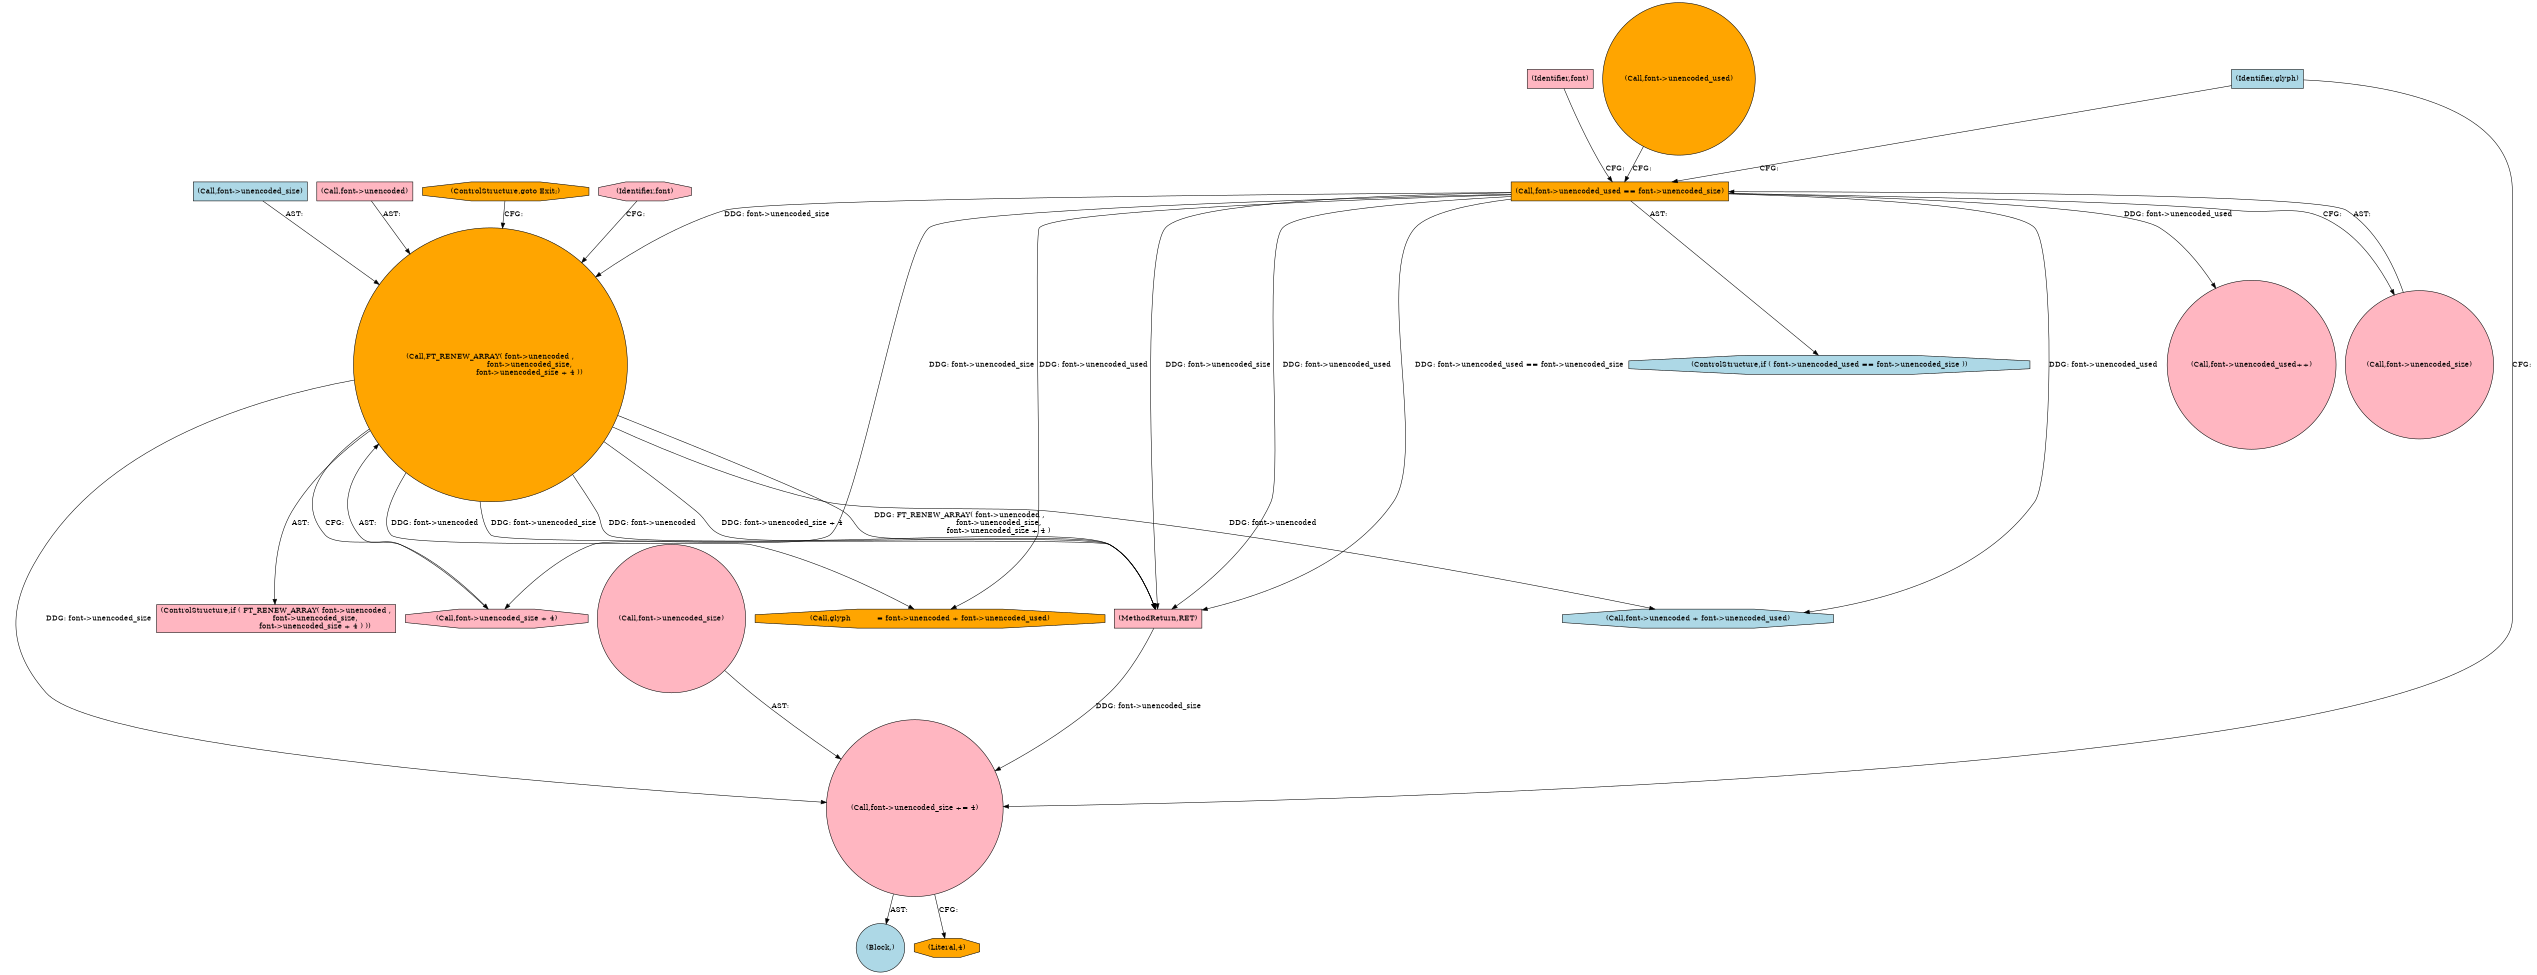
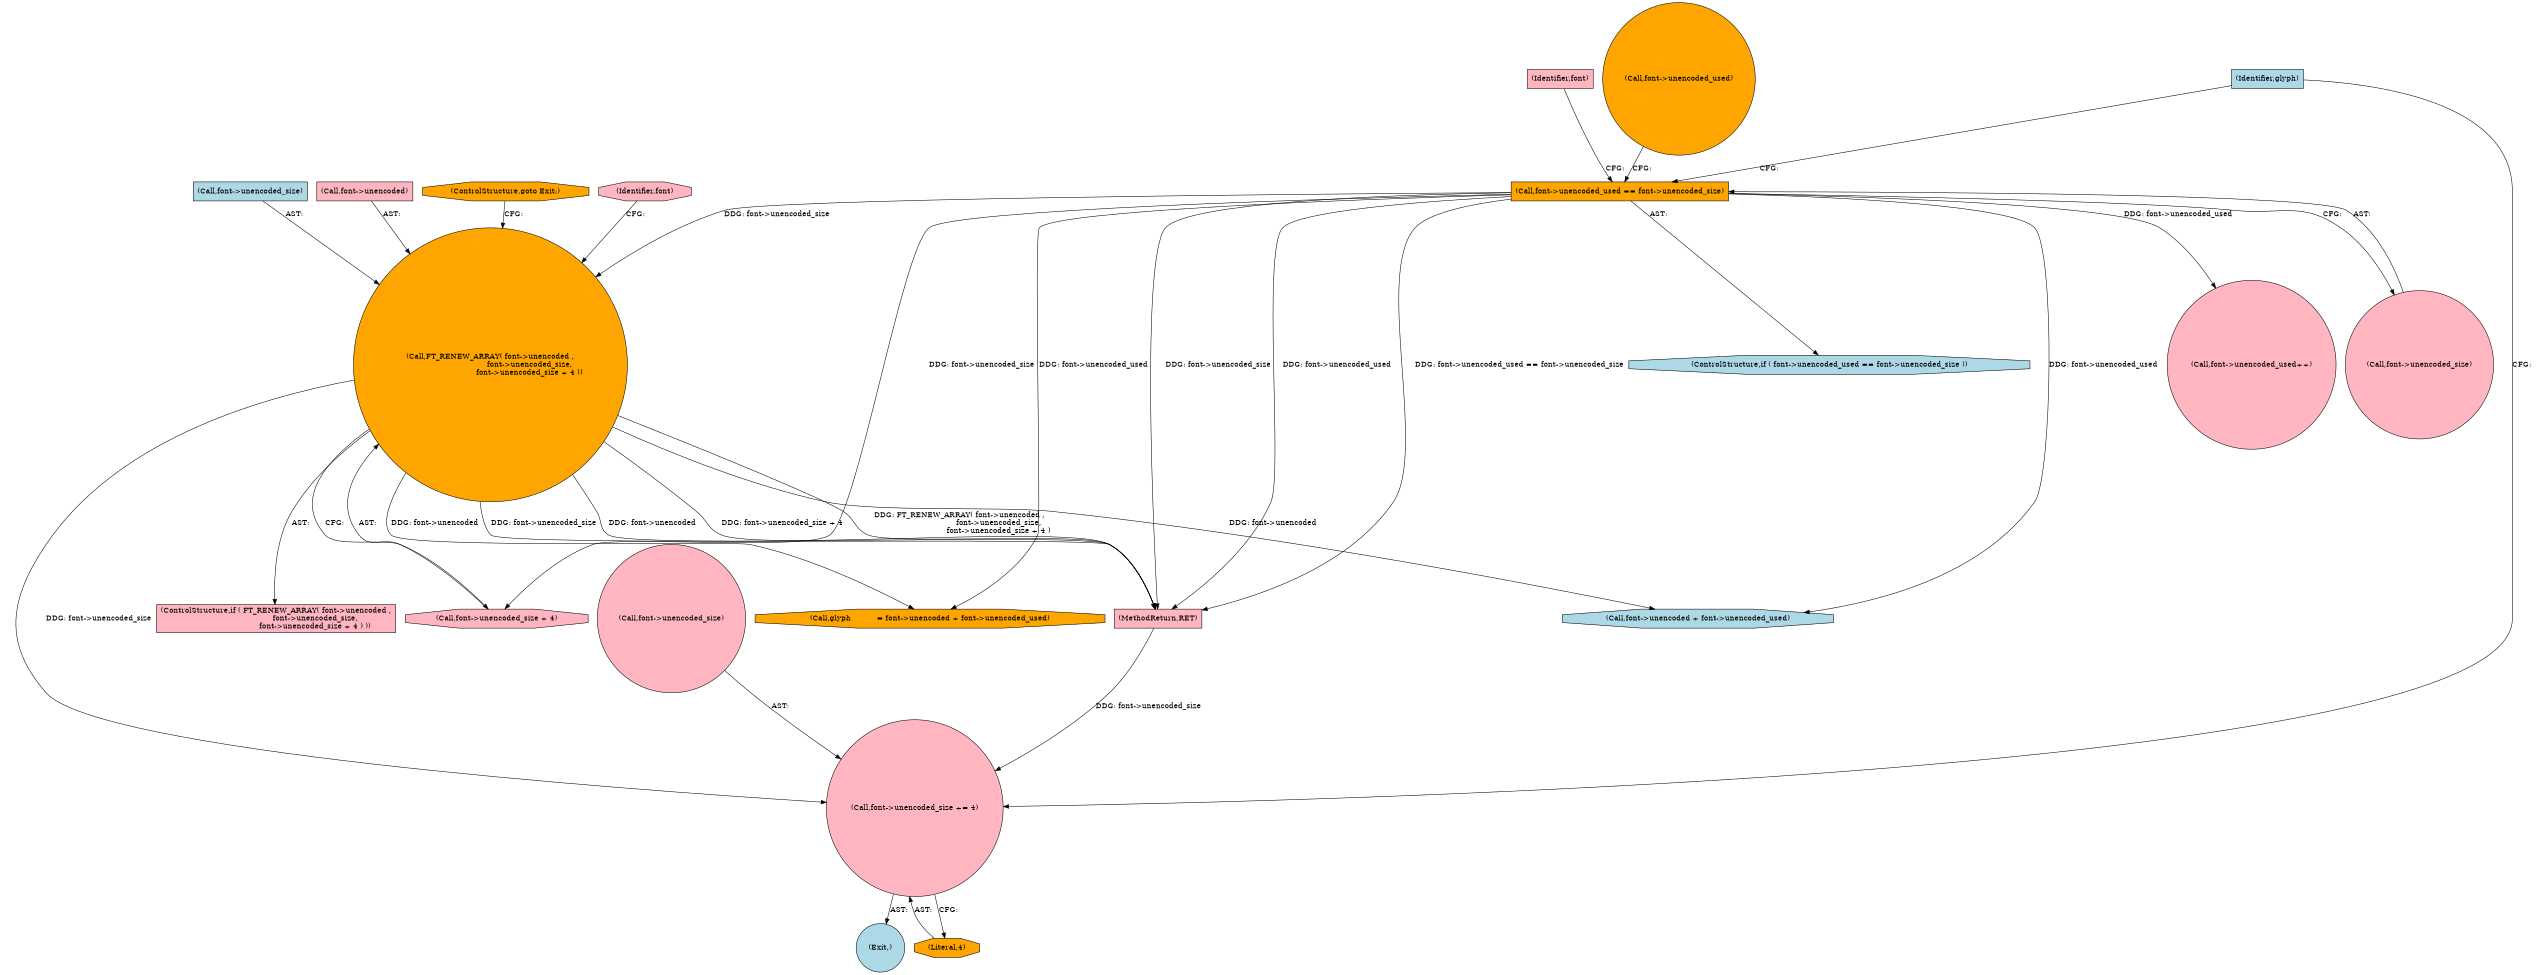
none -> (919, 922)
(880, 948) -> (880, 948)
